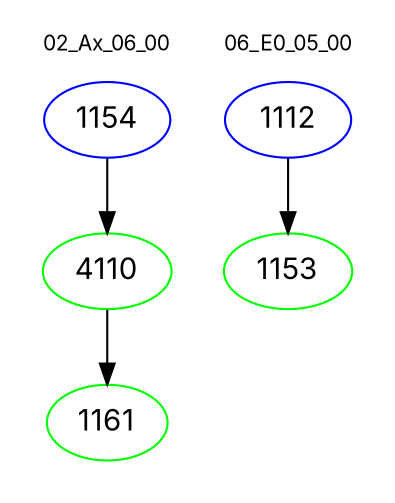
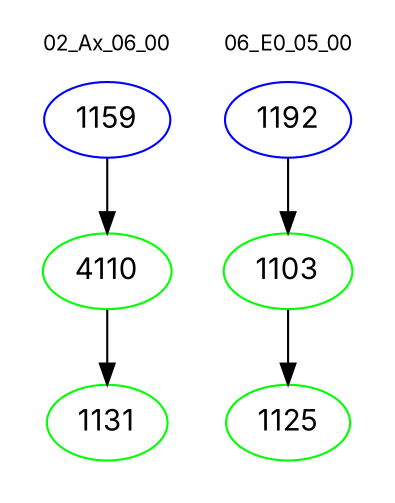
(107, 120) -> (107, 120)
(288, 120) -> (288, 120)
(288, 271) -> (288, 271)
(107, 423) -> (107, 423)
none -> (288, 423)
